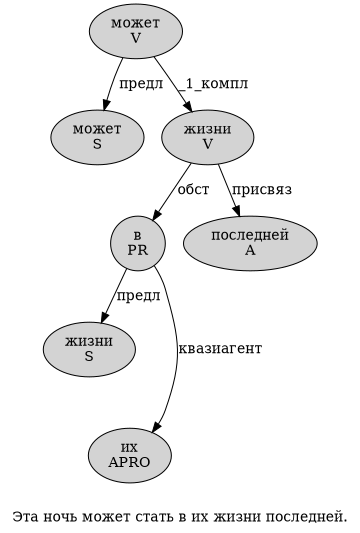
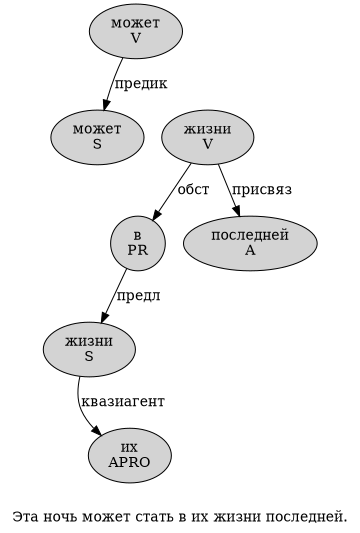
(170, 80) -> none
(141, 84) -> (141, 84)
(177, 344) -> (79, 404)
